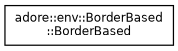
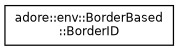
(89, 25) -> (89, 25)
